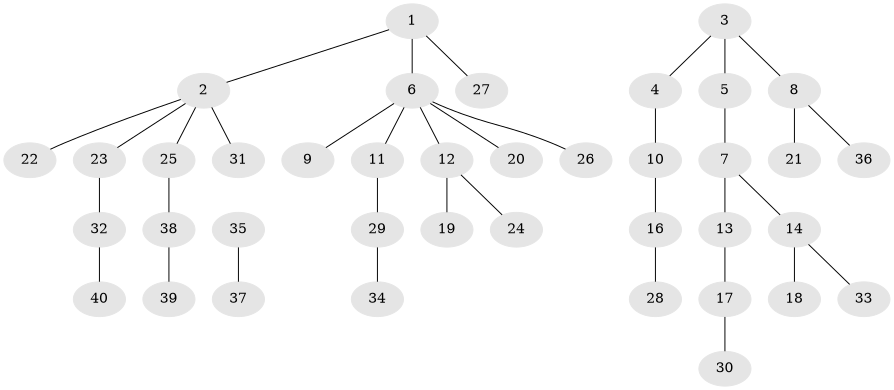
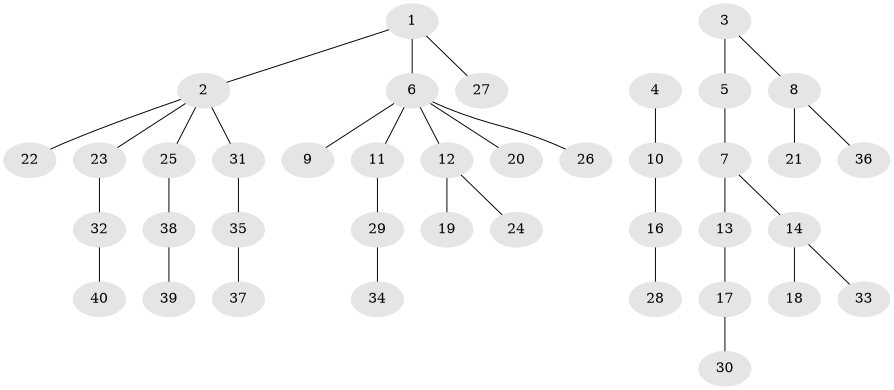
(690, 56) -> none
none -> (238, 195)
